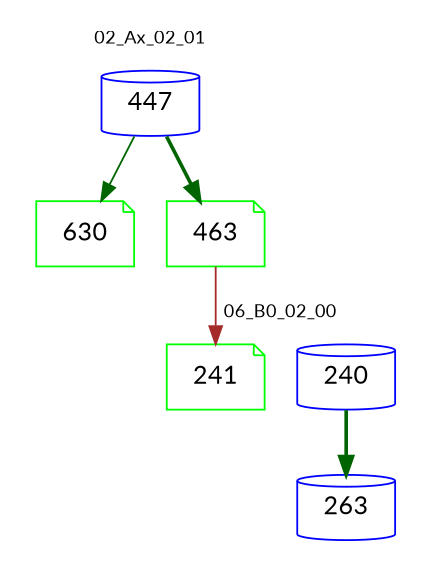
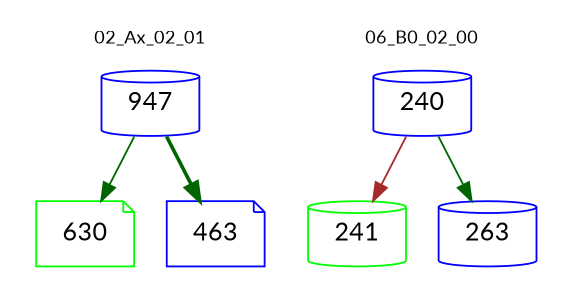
(150, 103) -> (150, 103)
(216, 234) -> (216, 234)
(216, 306) -> (394, 160)
(216, 377) -> (357, 234)
(346, 433) -> (451, 160)
